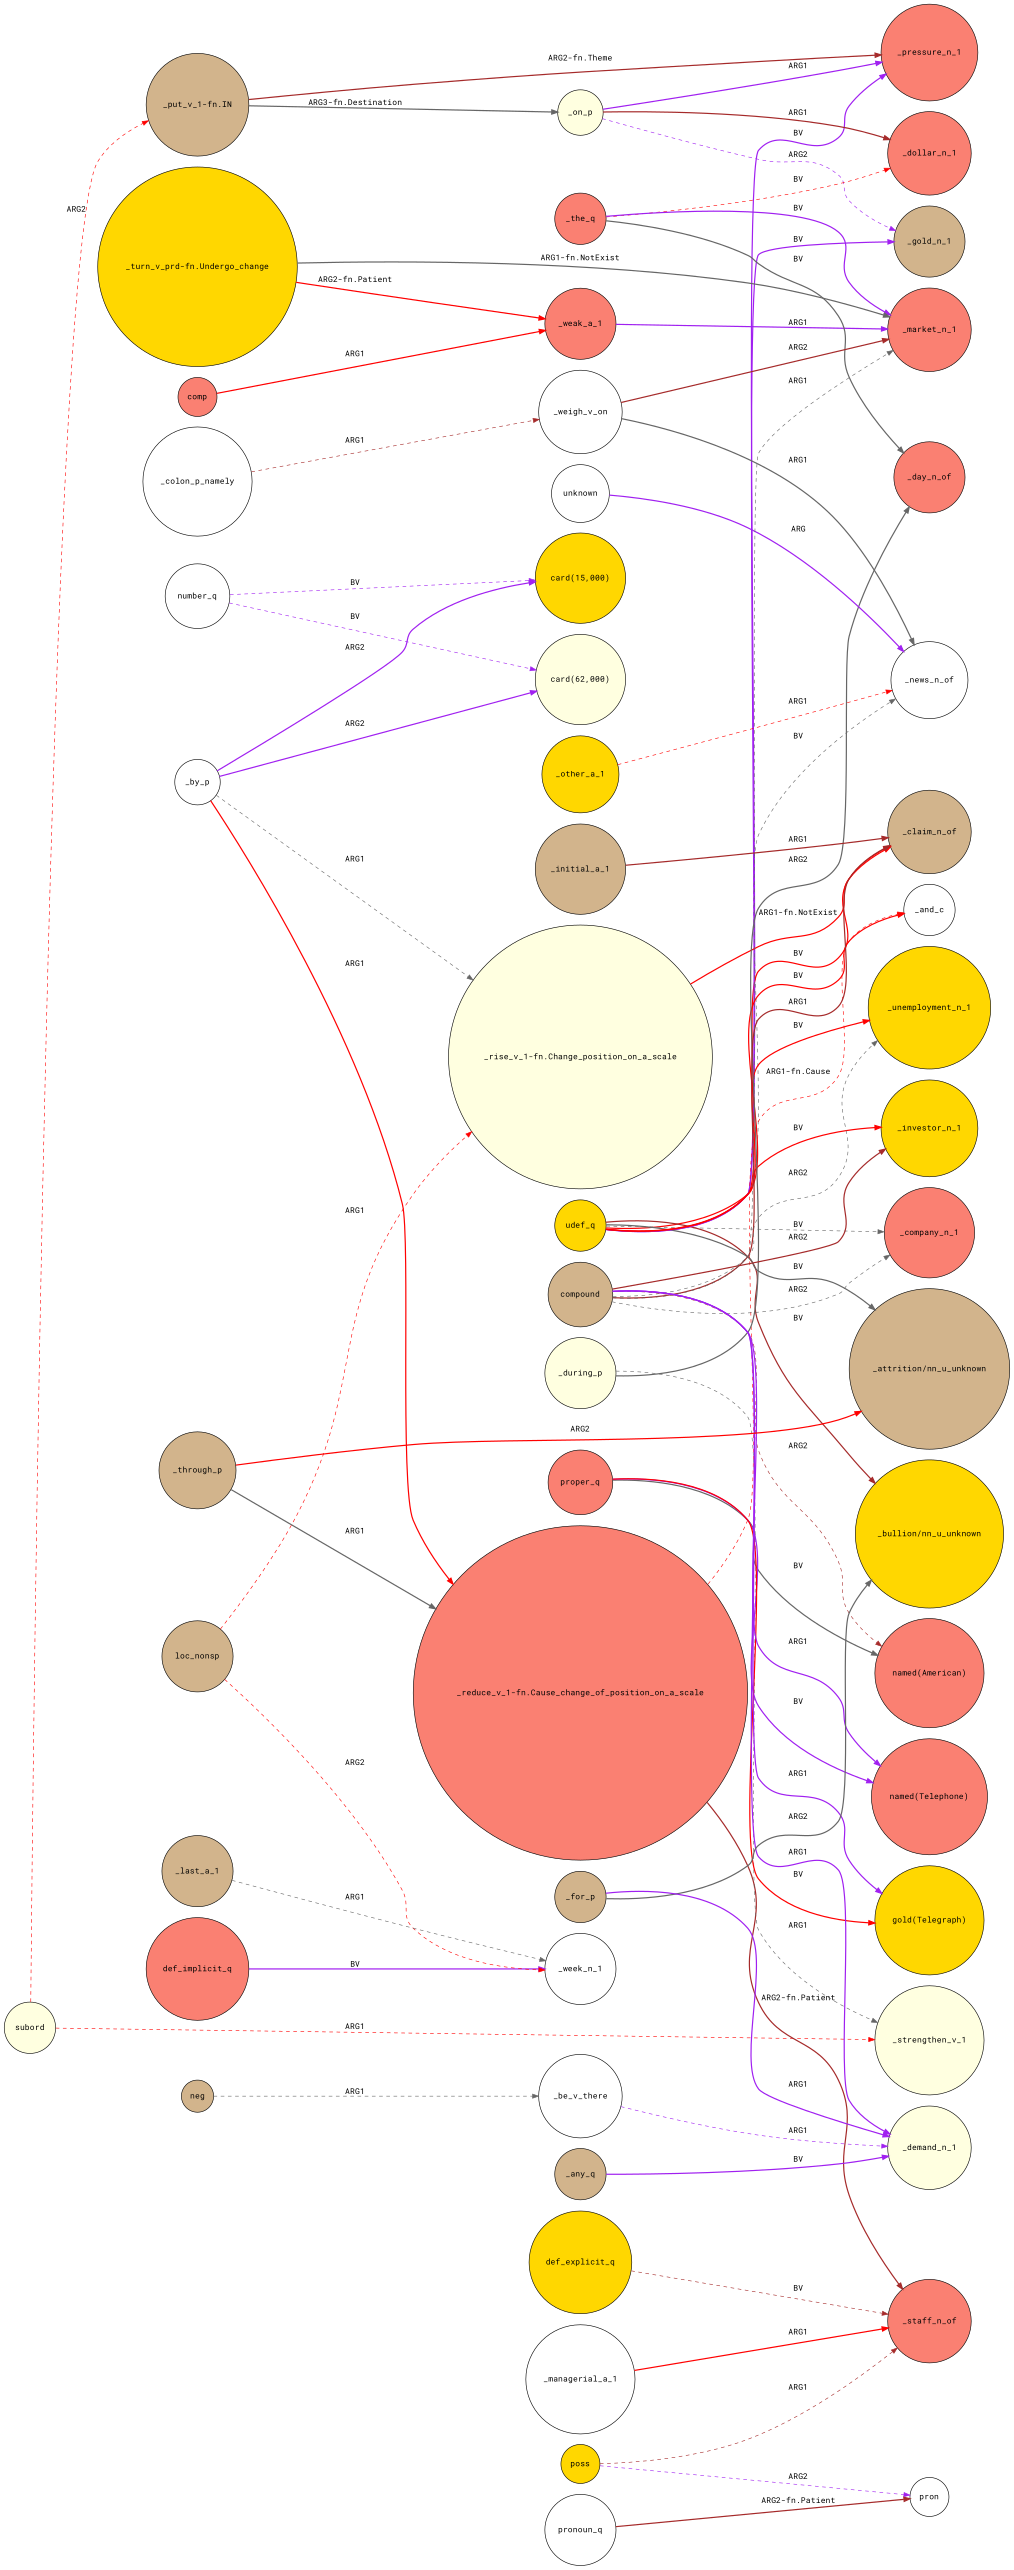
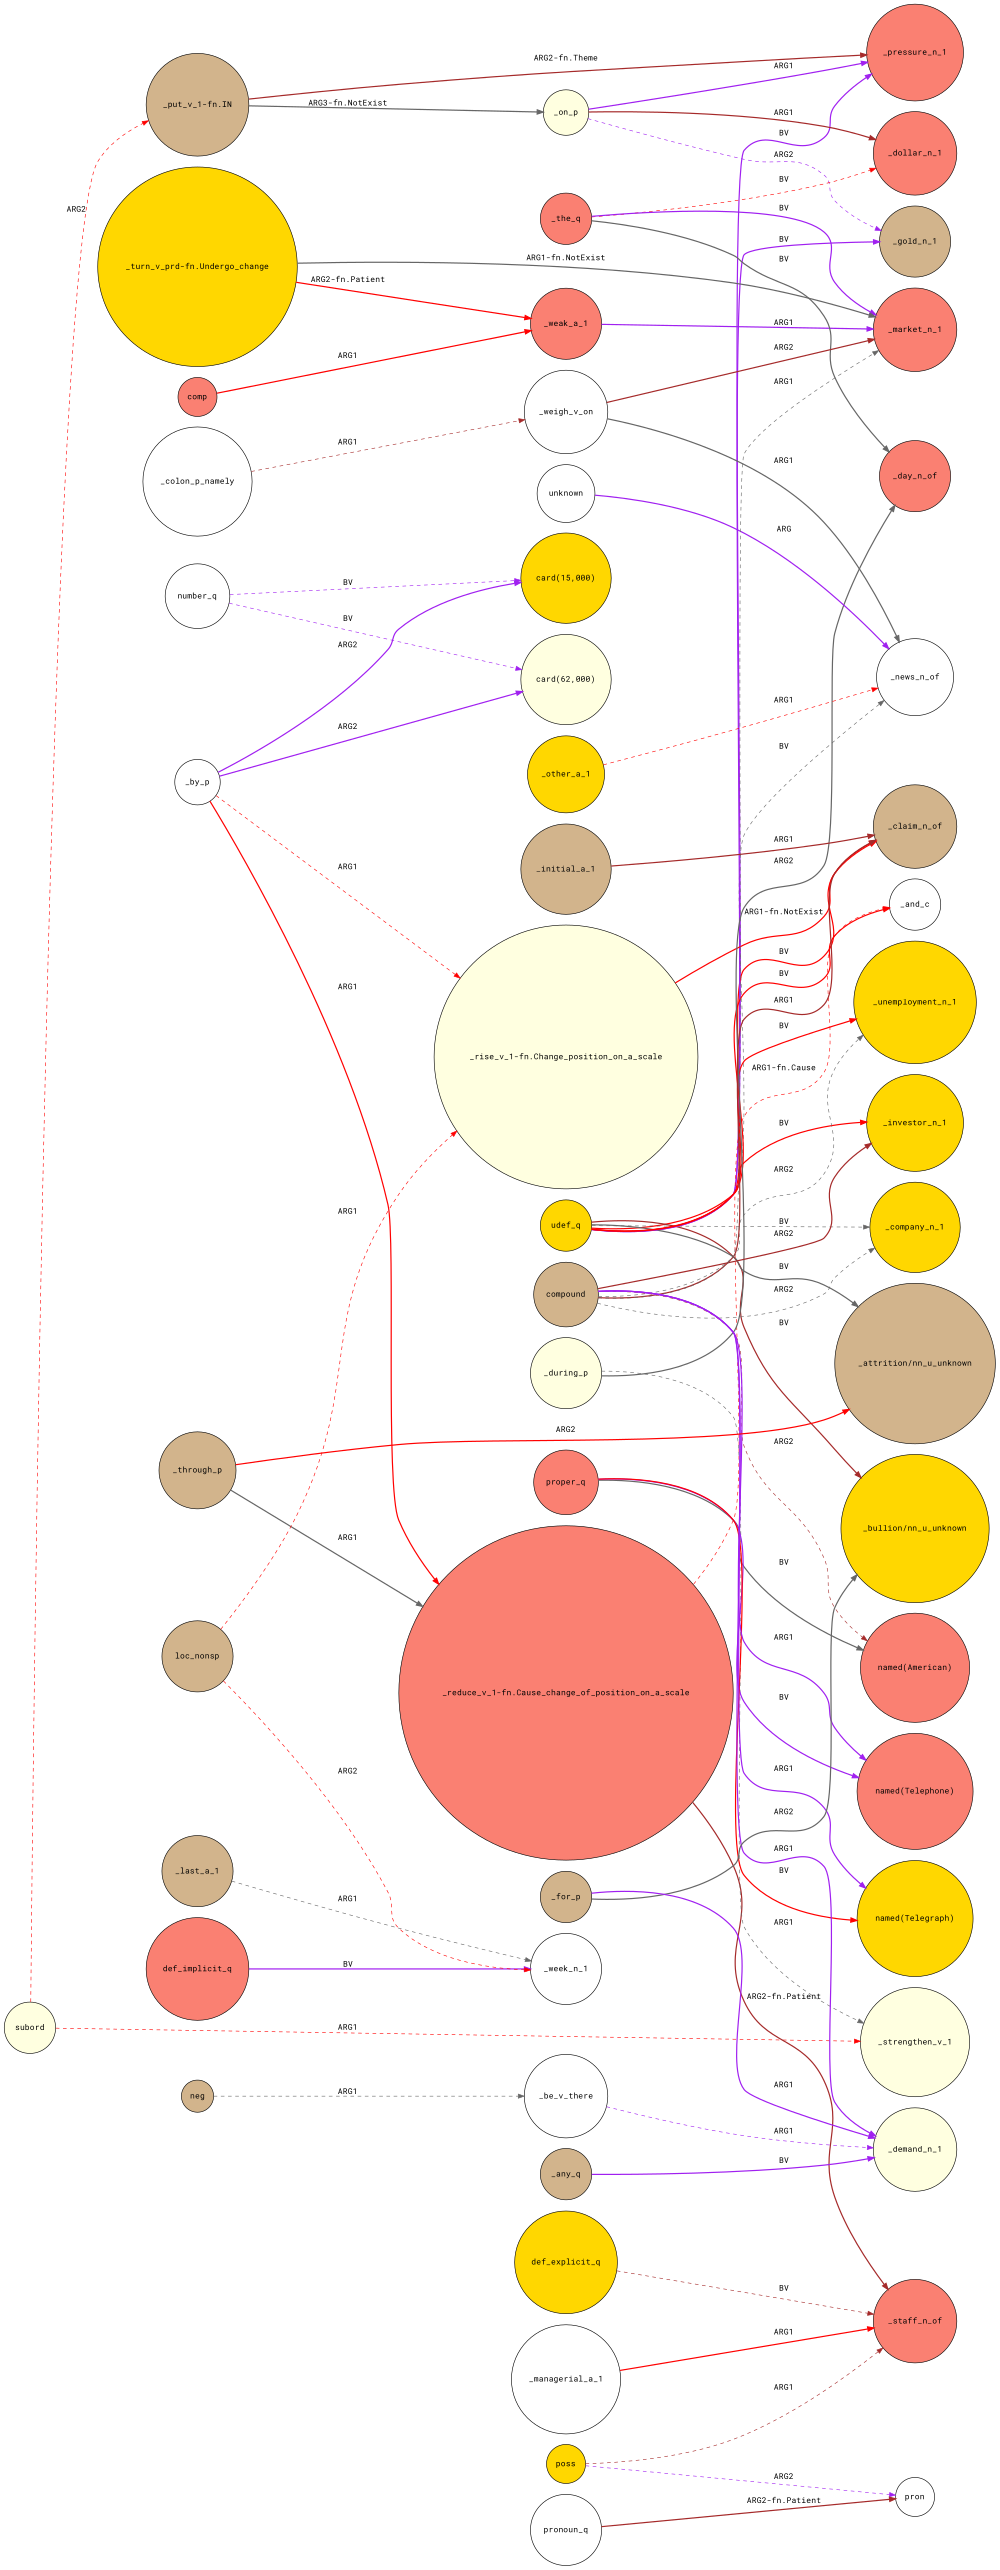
(355, 103) -> (348, 103)
(342, 886) -> (336, 885)
(929, 1233) -> (915, 1227)
(929, 1920) -> (915, 1919)
